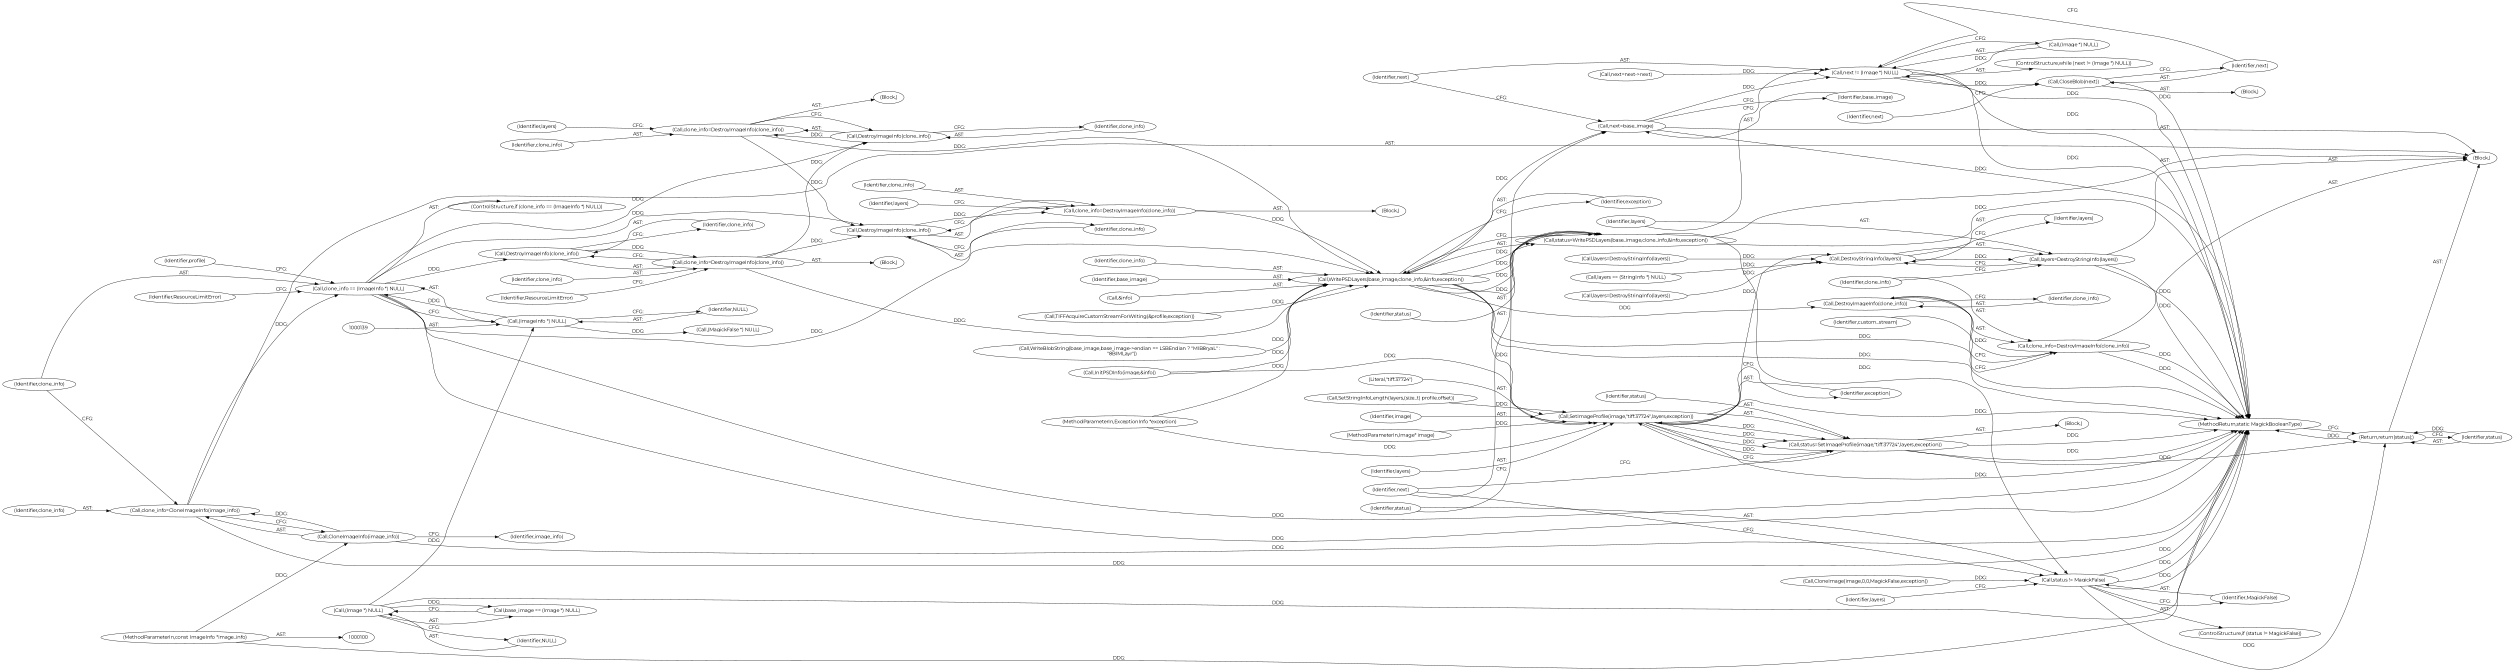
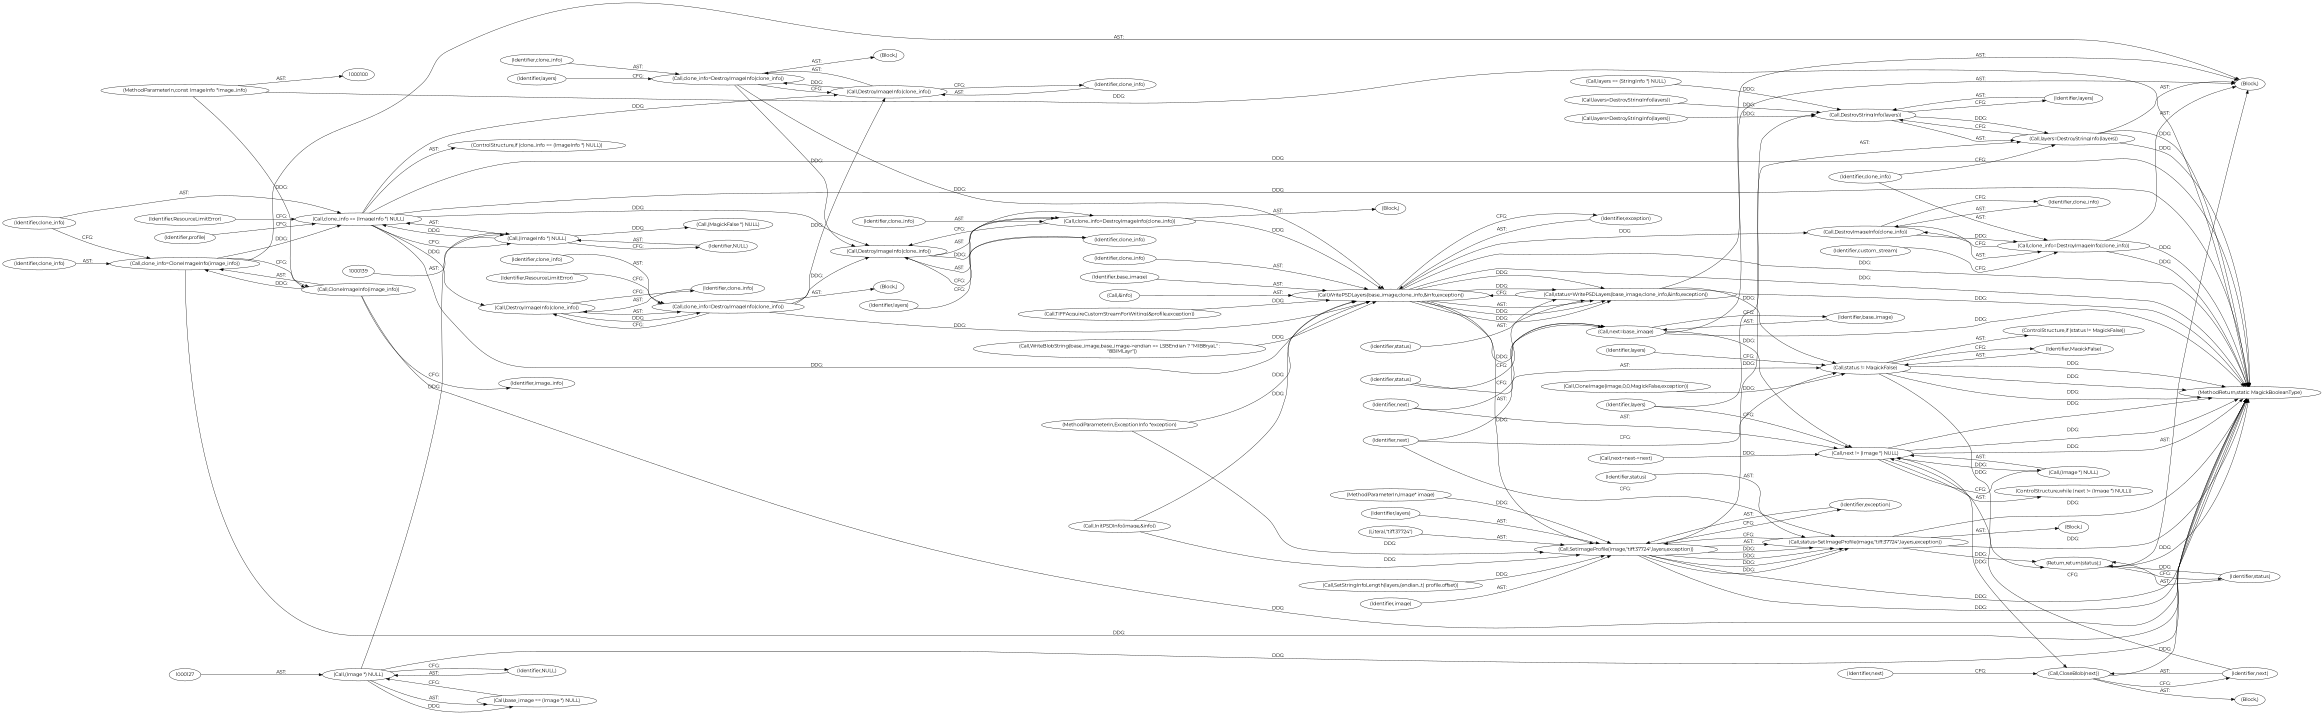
(1391, 398) -> (1391, 586)
(2328, 431) -> none
none -> (185, 675)
